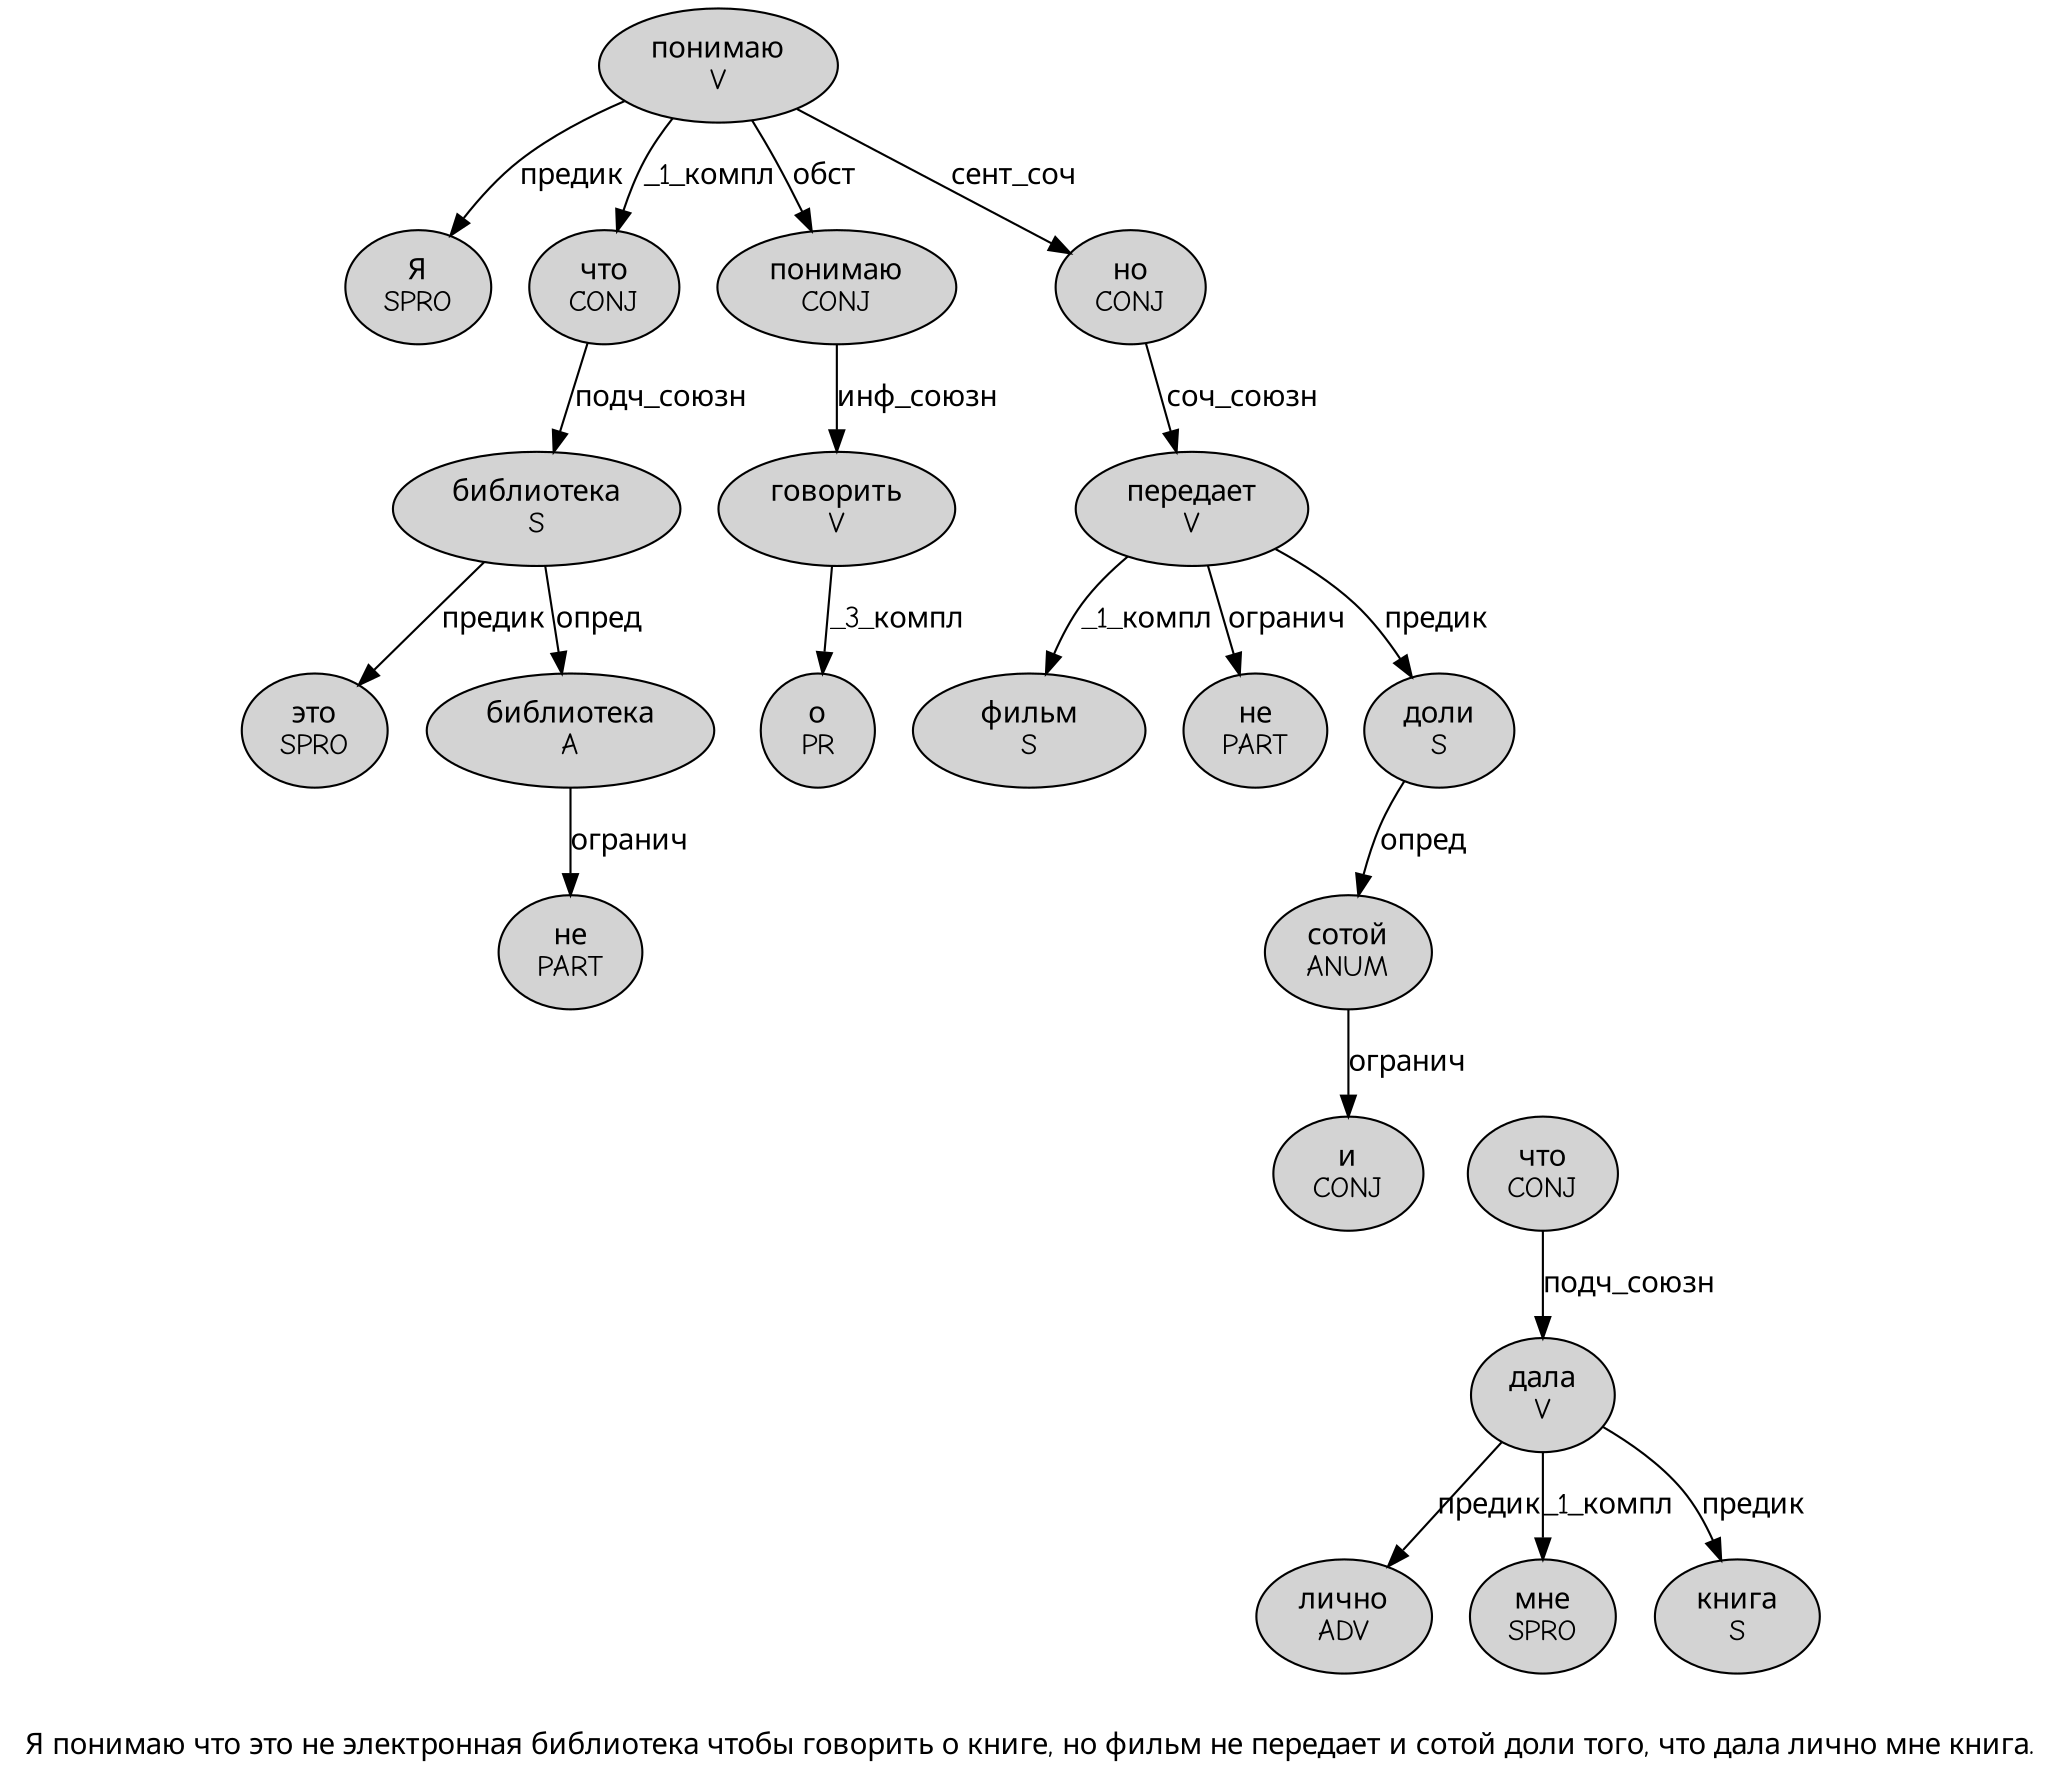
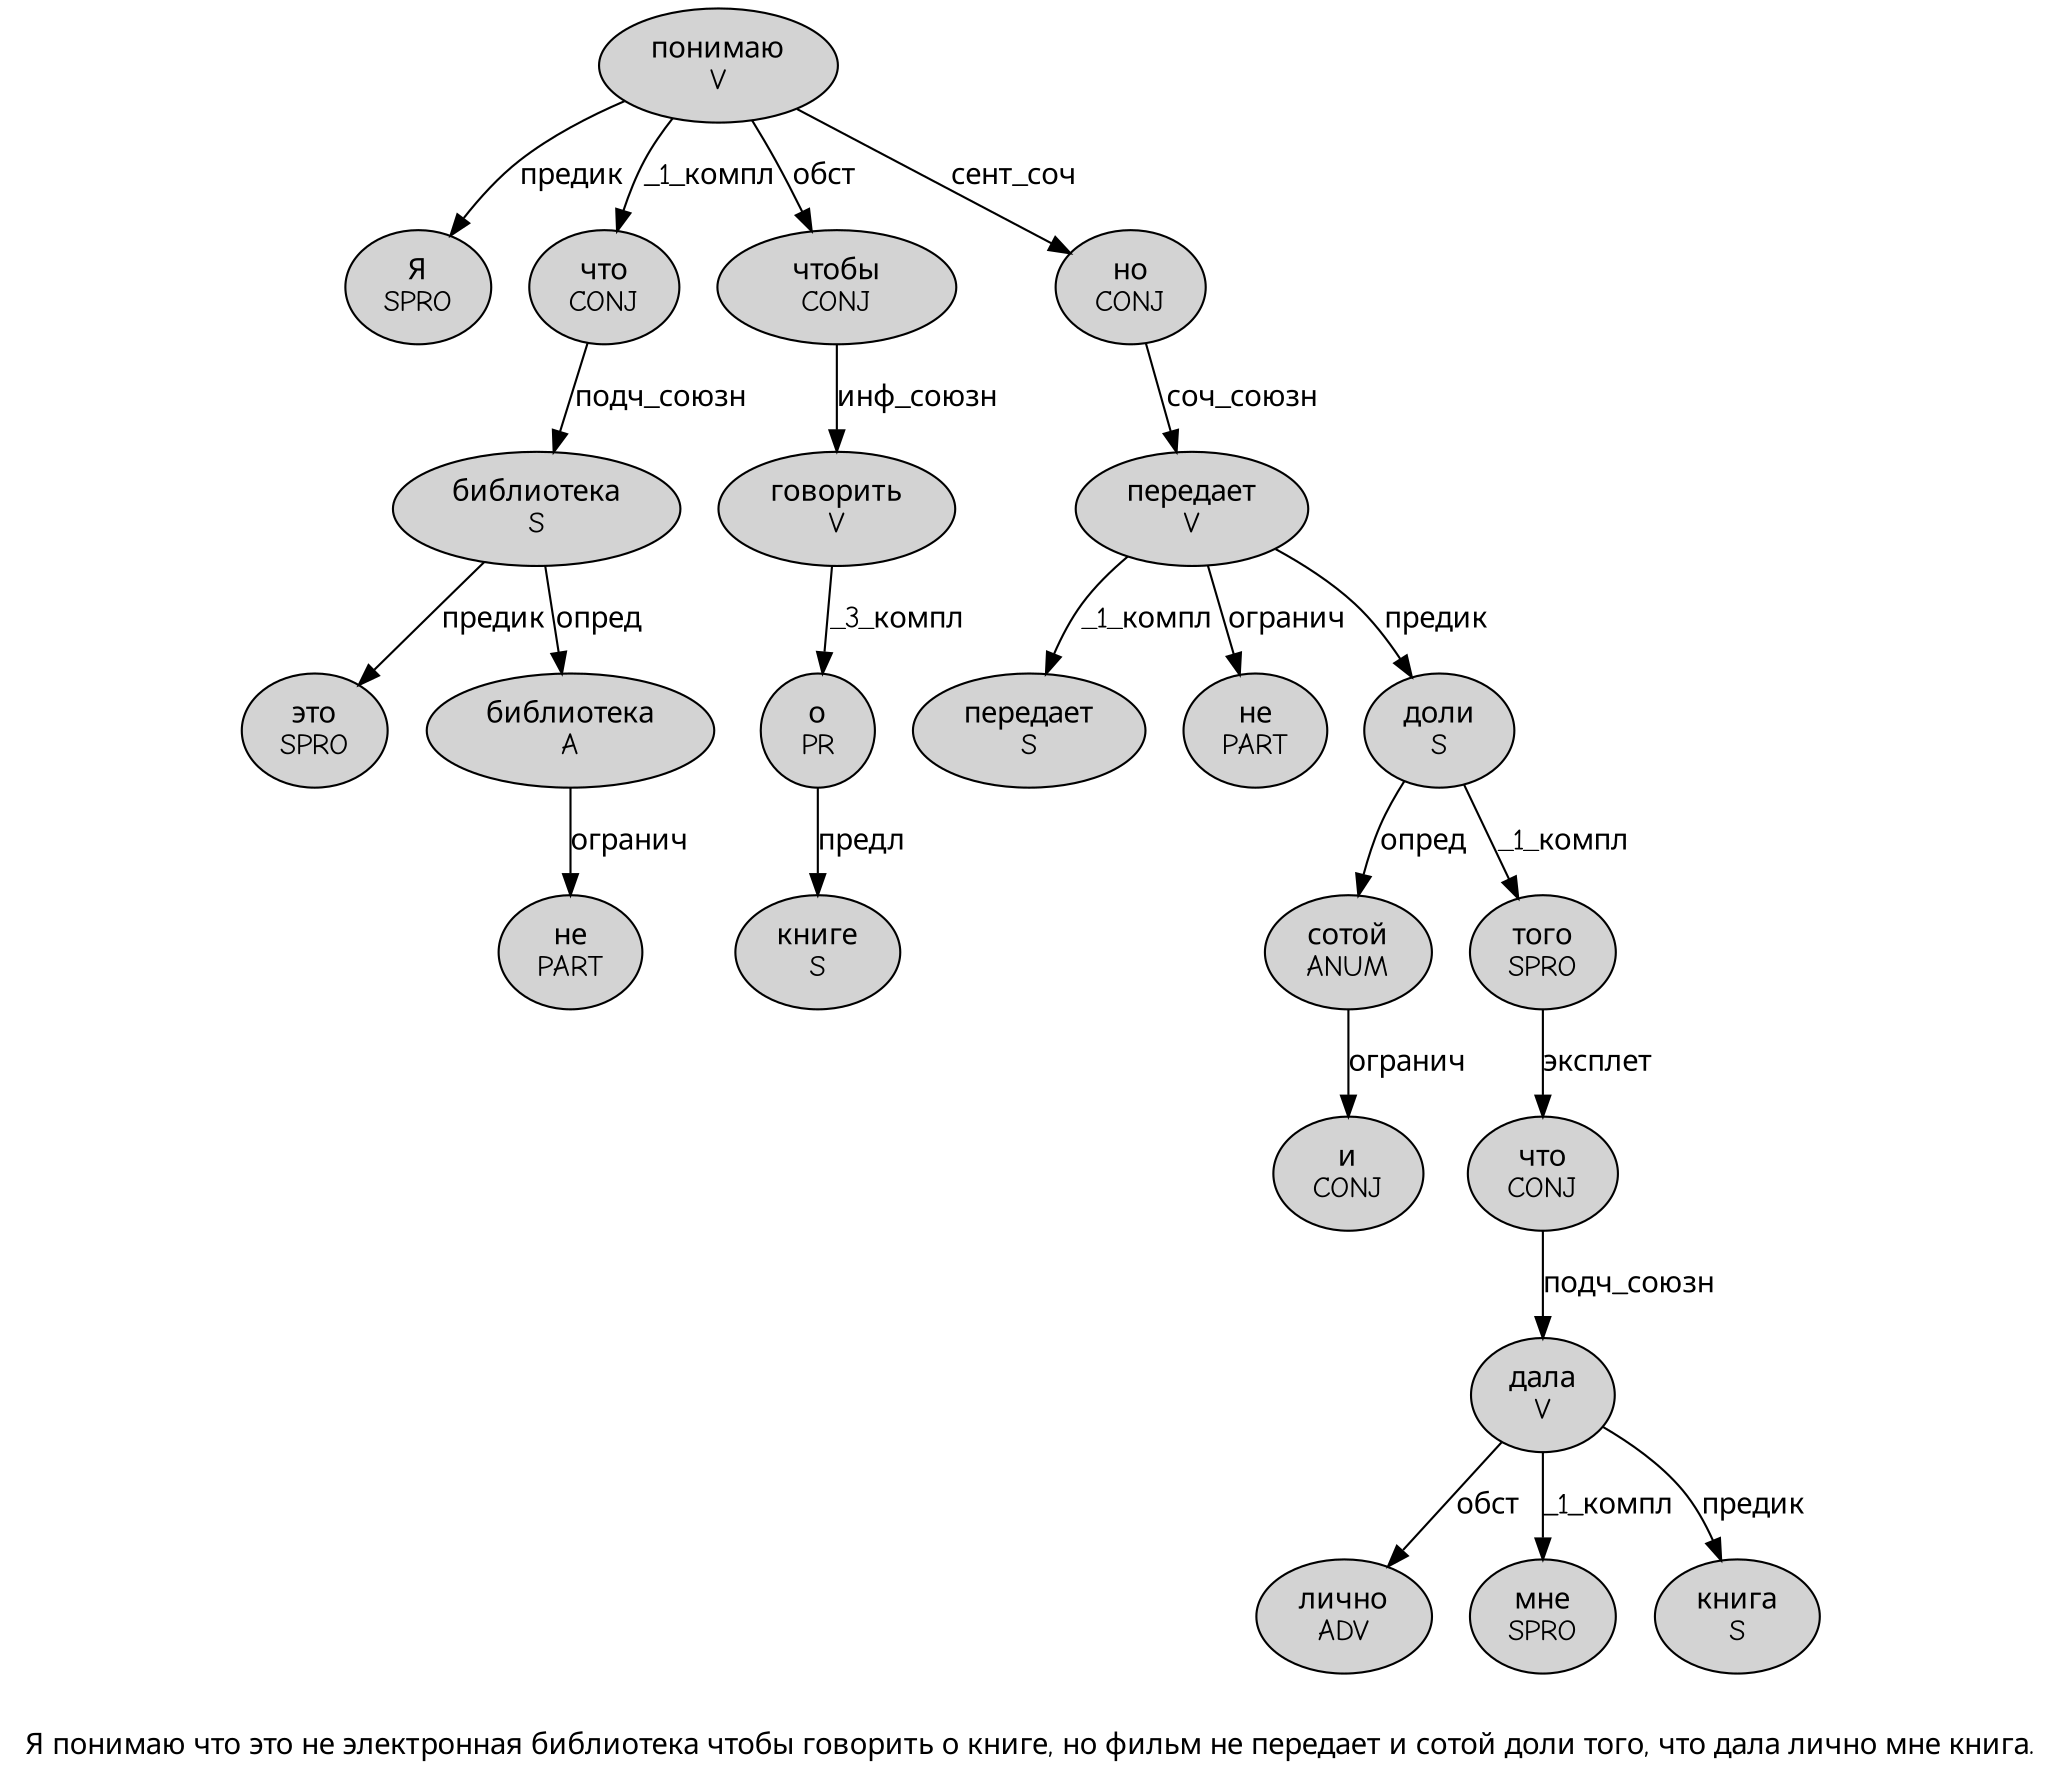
(837, 287) -> (837, 287)
(1029, 731) -> (1029, 731)
none -> (818, 952)
none -> (1543, 952)
(1489, 1506) -> (1489, 1506)
